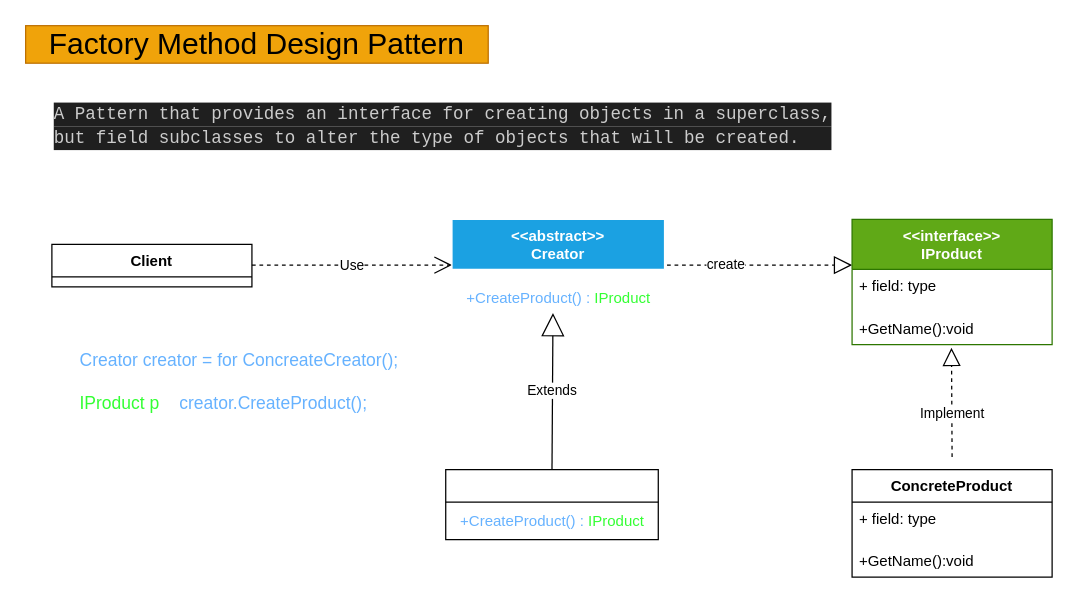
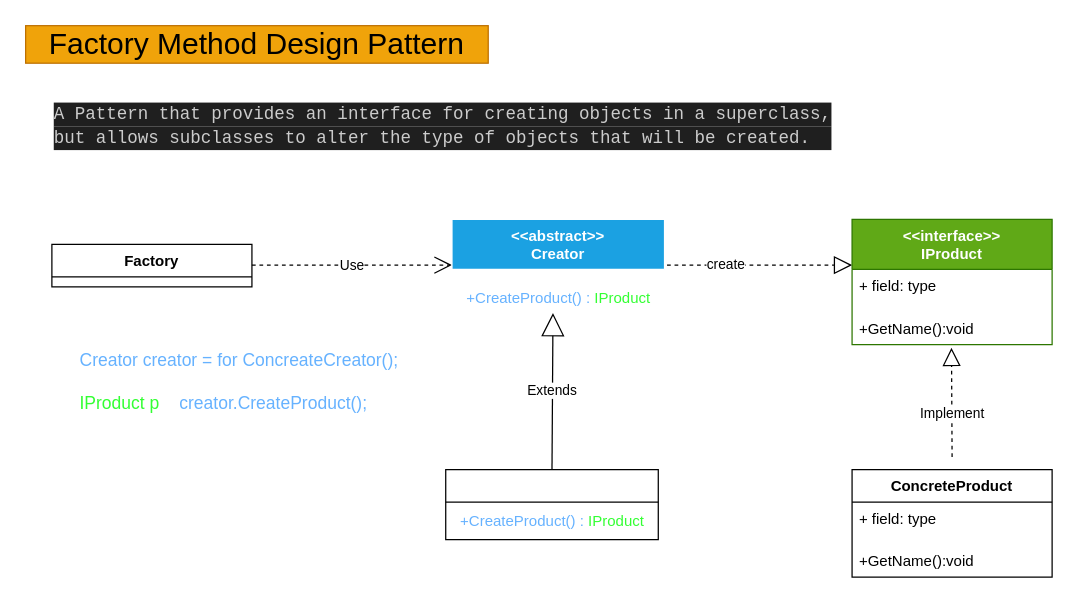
(332, 126) -> (332, 126)
(151, 261) -> (151, 261)
